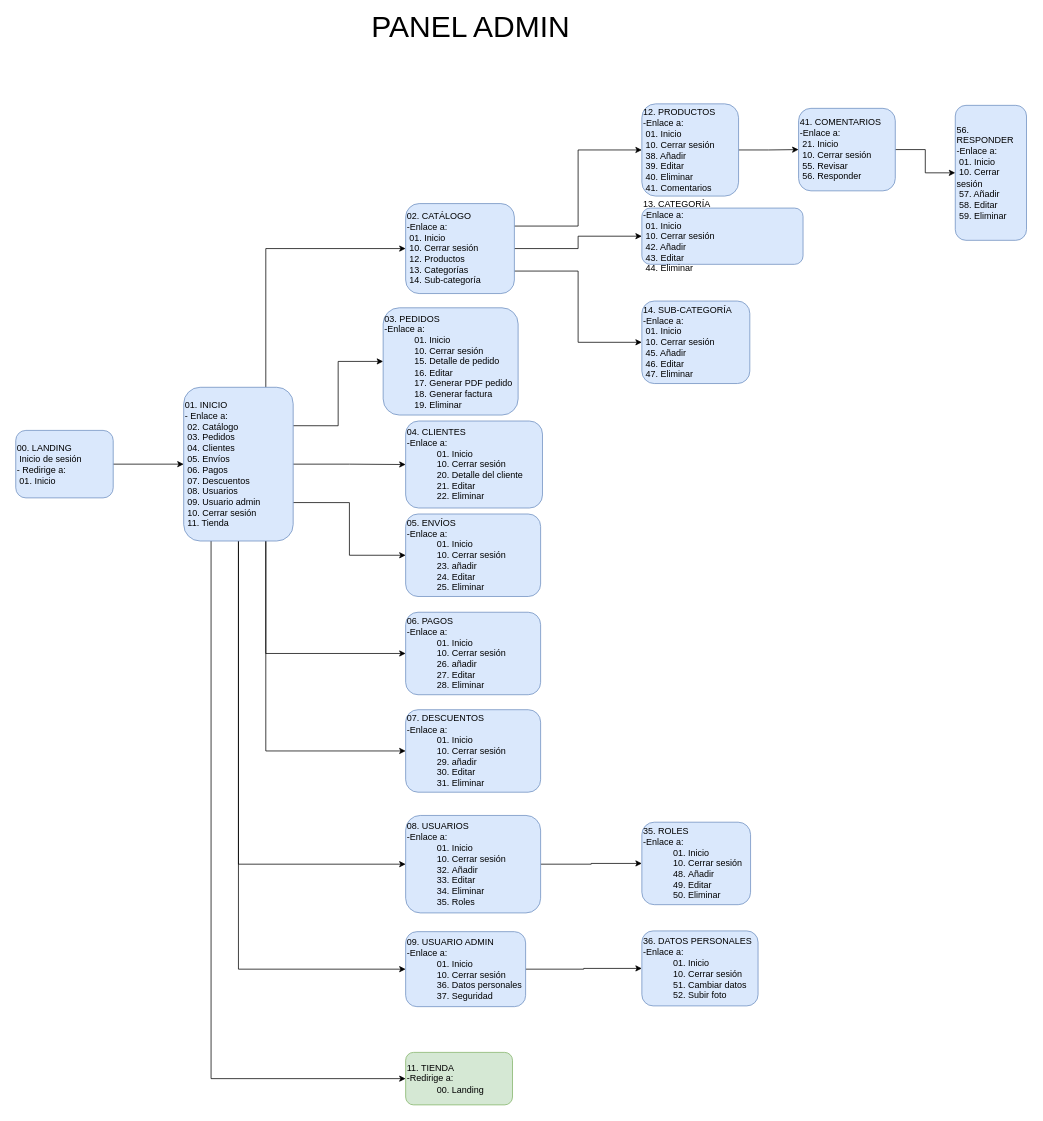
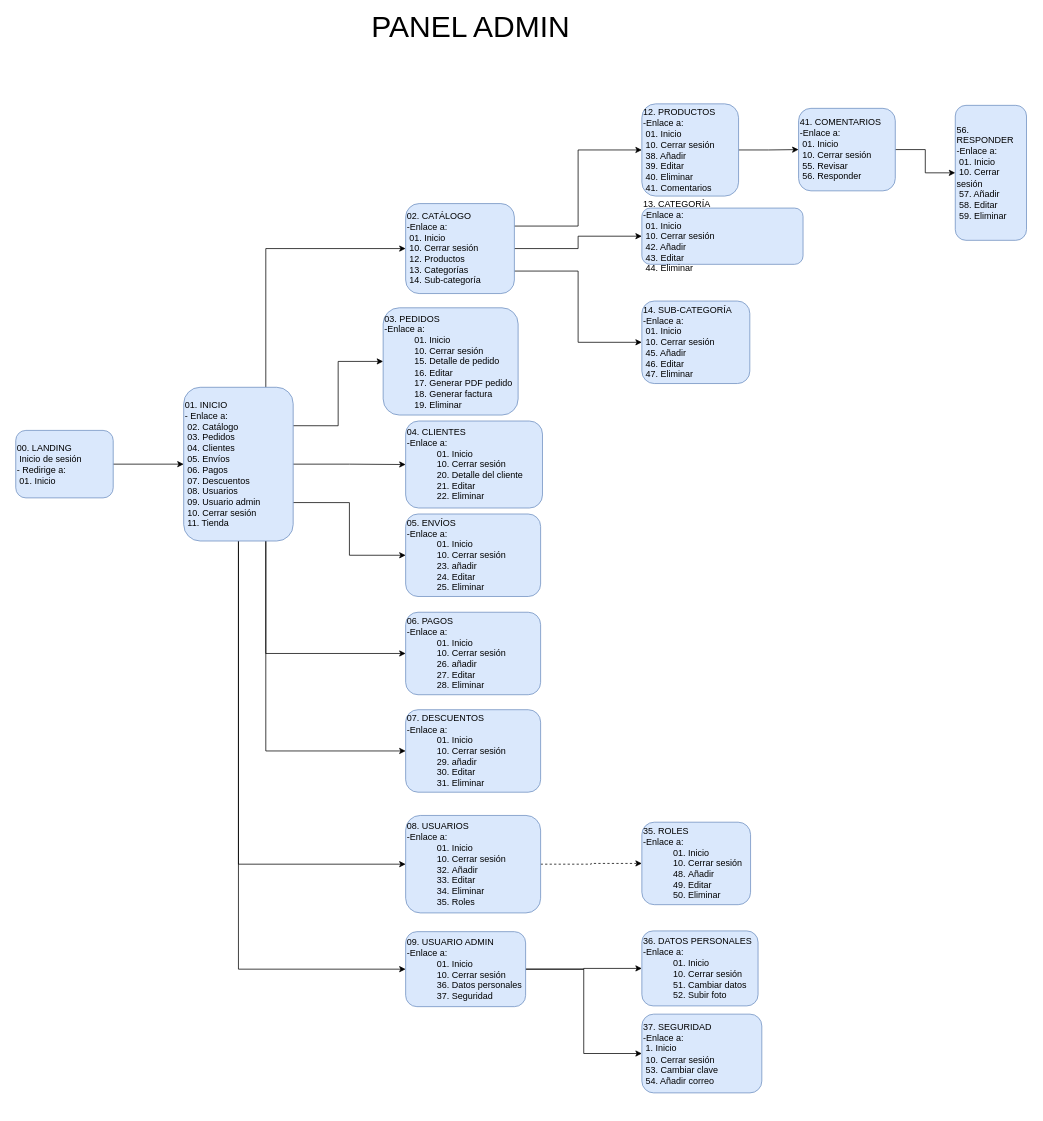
(838, 150) -> (838, 150)
(588, 864) -> (588, 864)
none -> (584, 1039)
none -> (702, 1054)
(304, 1079) -> none
(459, 1079) -> none
